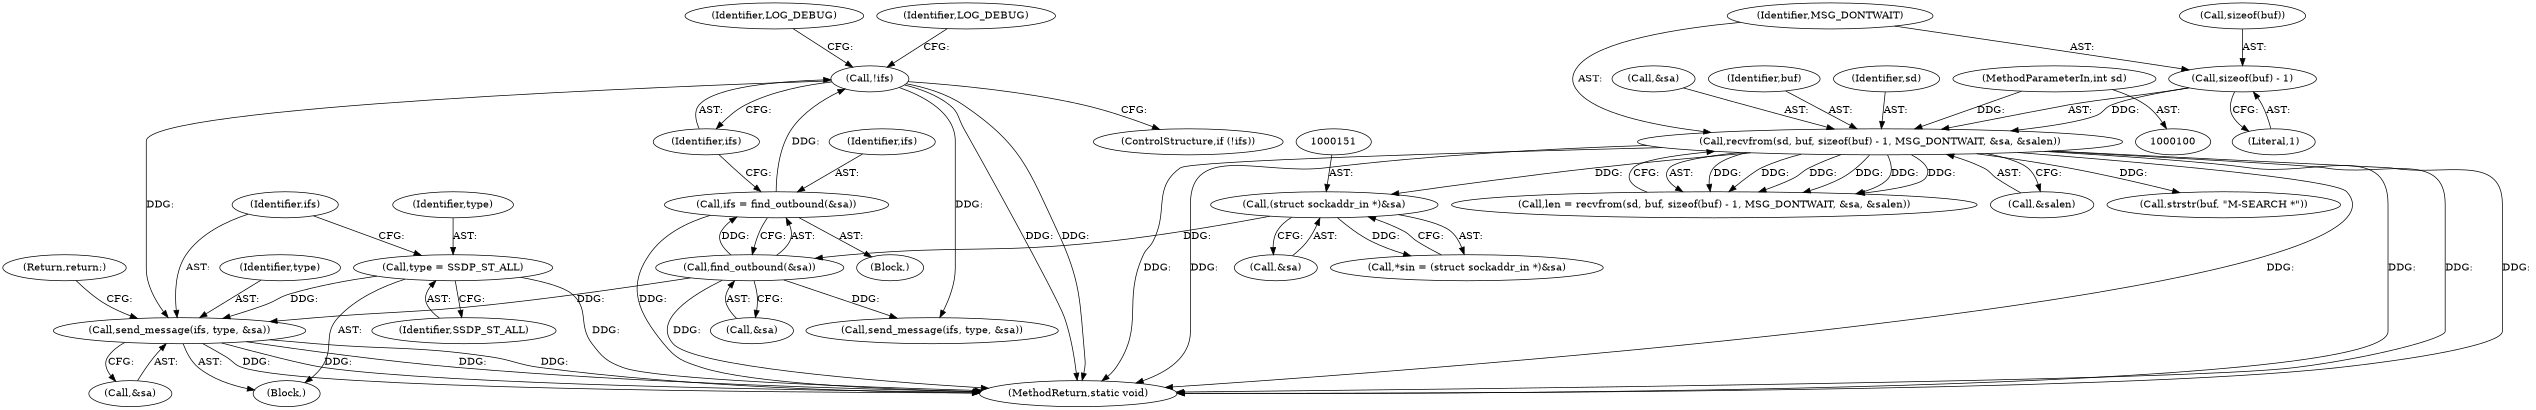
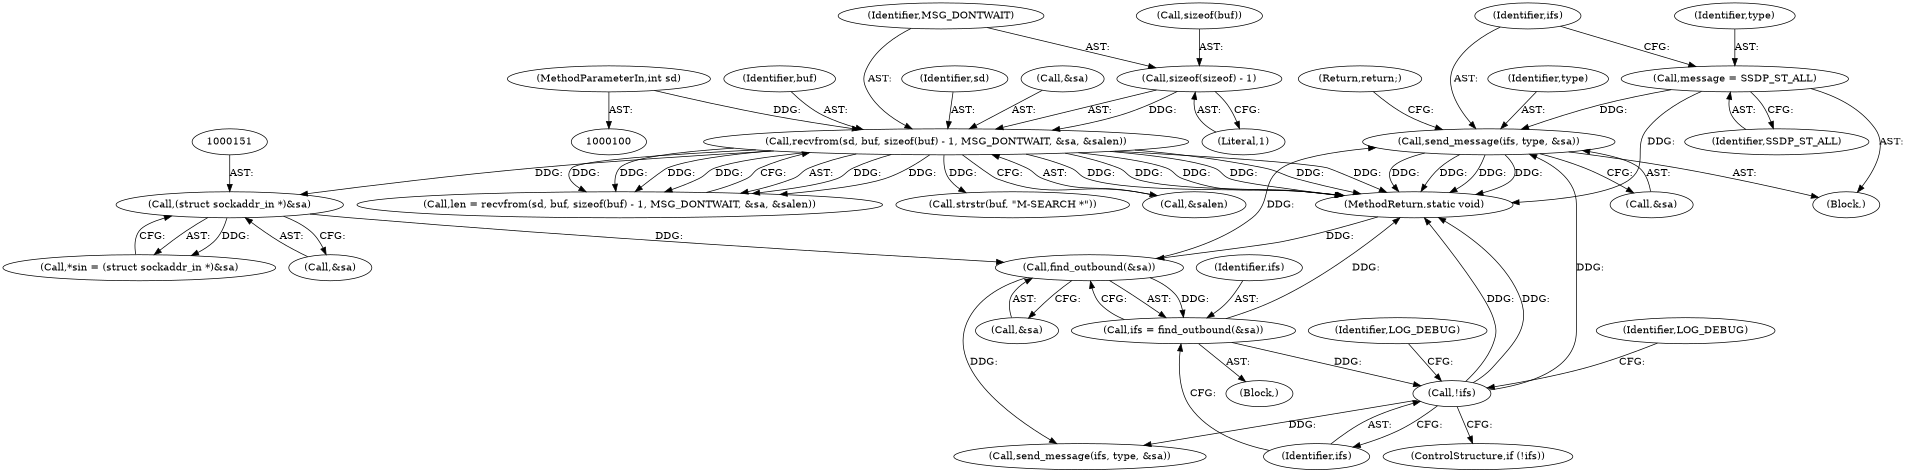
(2243, 79) -> (1199, 79)
(453, 268) -> (1735, 79)
(779, 370) -> (1272, 243)
